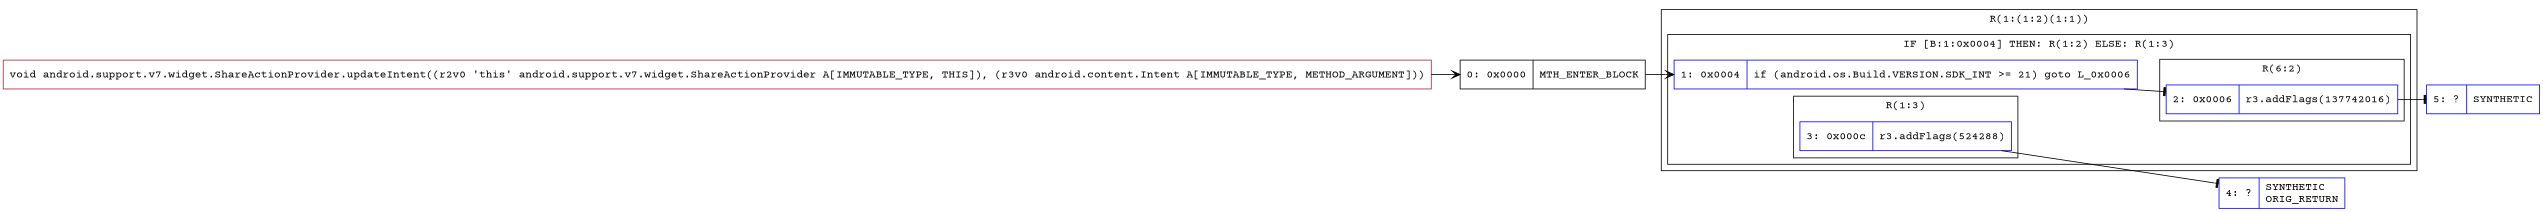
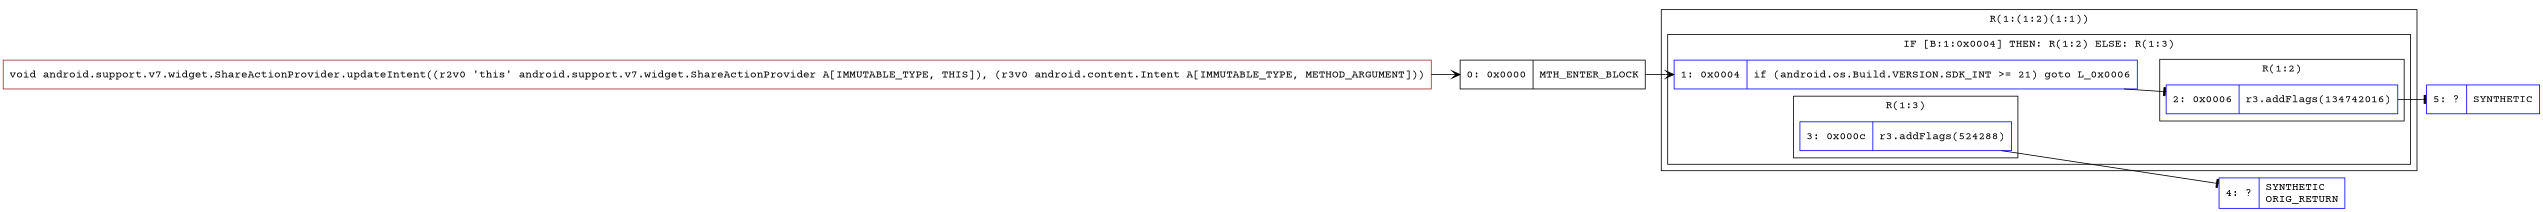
(2282, 69) -> (2282, 69)
(2318, 99) -> (2318, 99)
